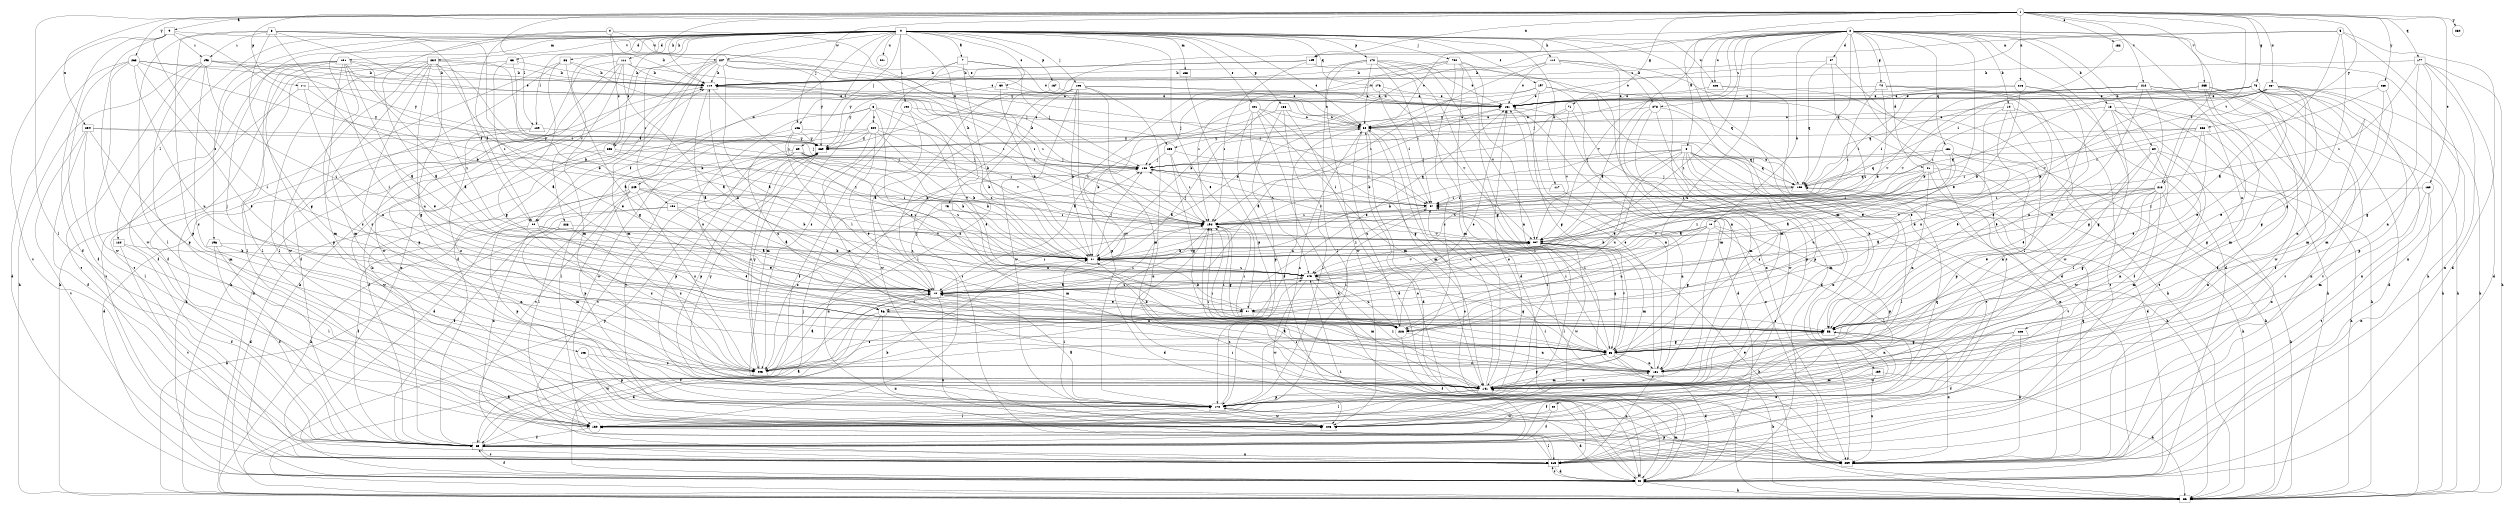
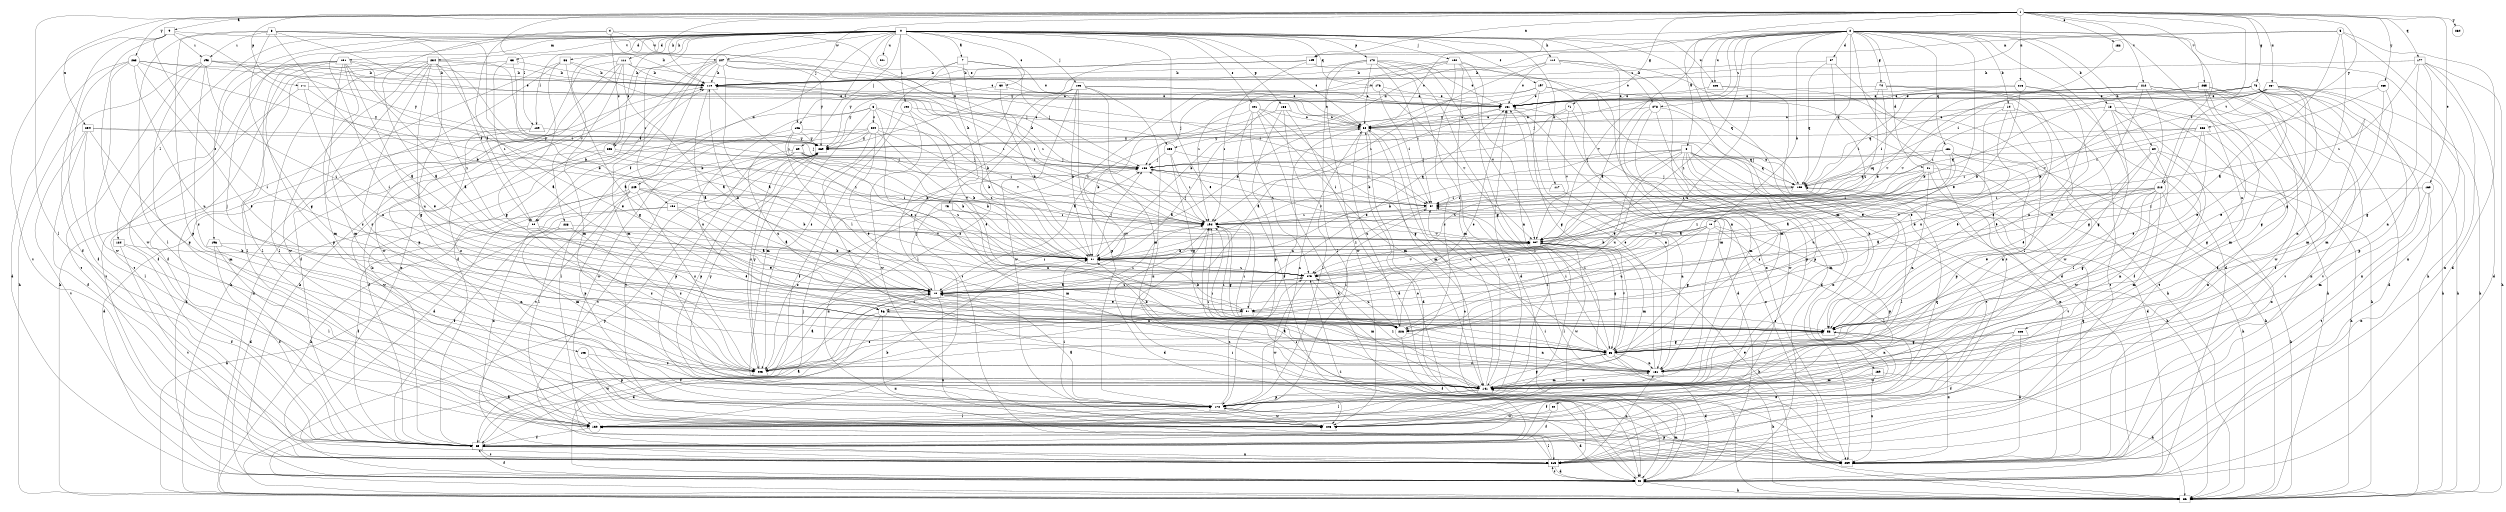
(1454, 61) -> (1454, 61)
(1185, 73) -> none
(1054, 86) -> none
(1580, 198) -> (1701, 198)
(901, 250) -> none
(1457, 297) -> none
(873, 402) -> none
